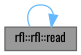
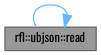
(41, 39) -> (51, 39)
